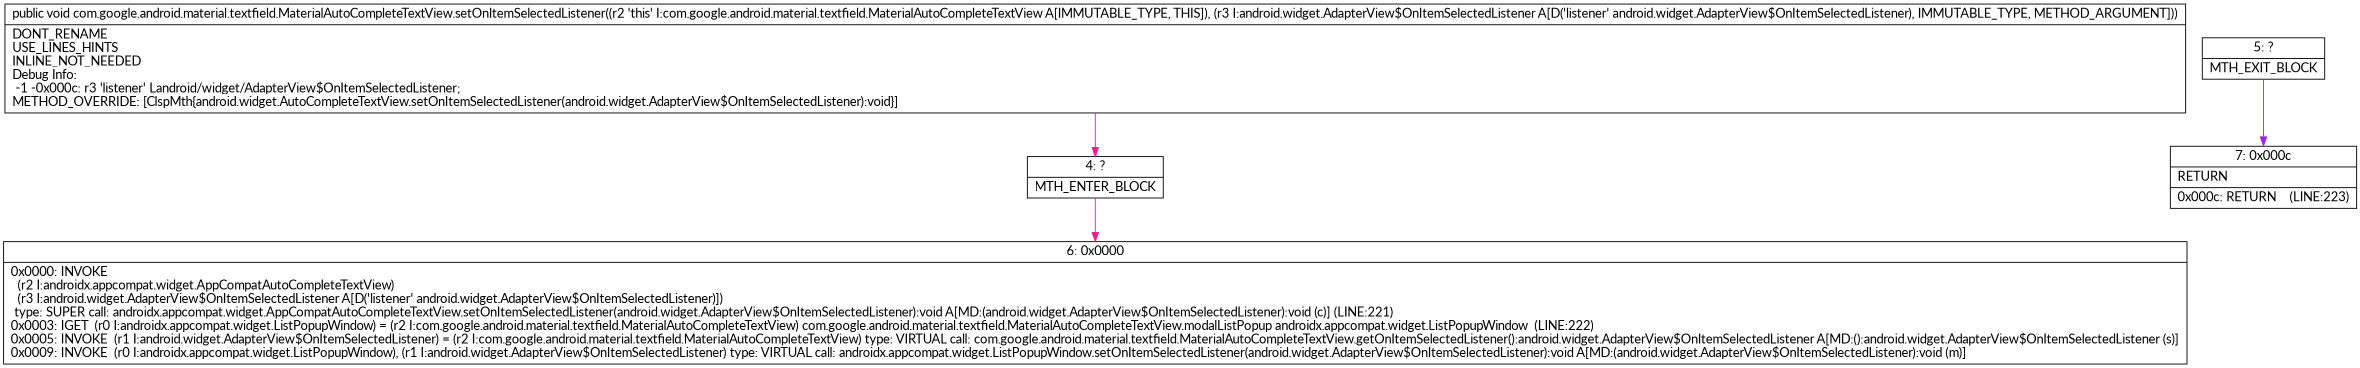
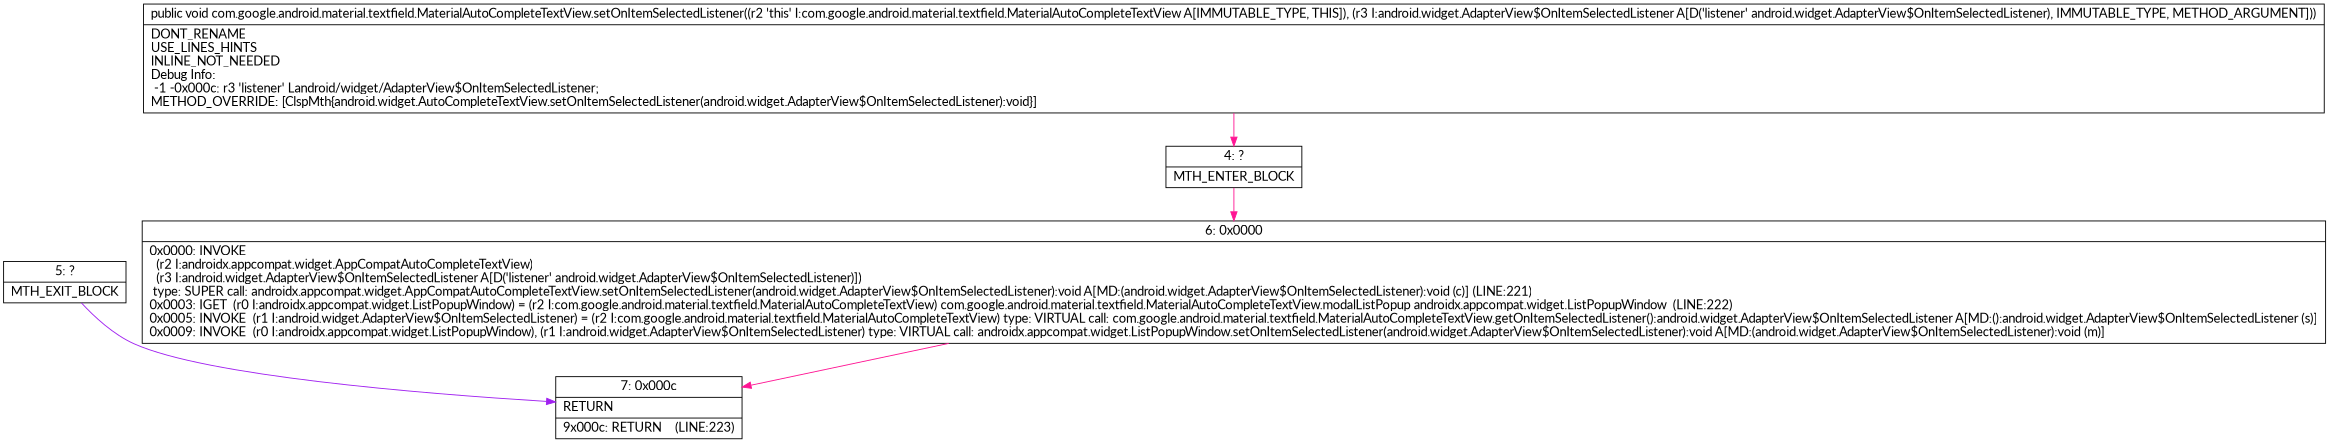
(2264, 198) -> (649, 428)
none -> (850, 364)
